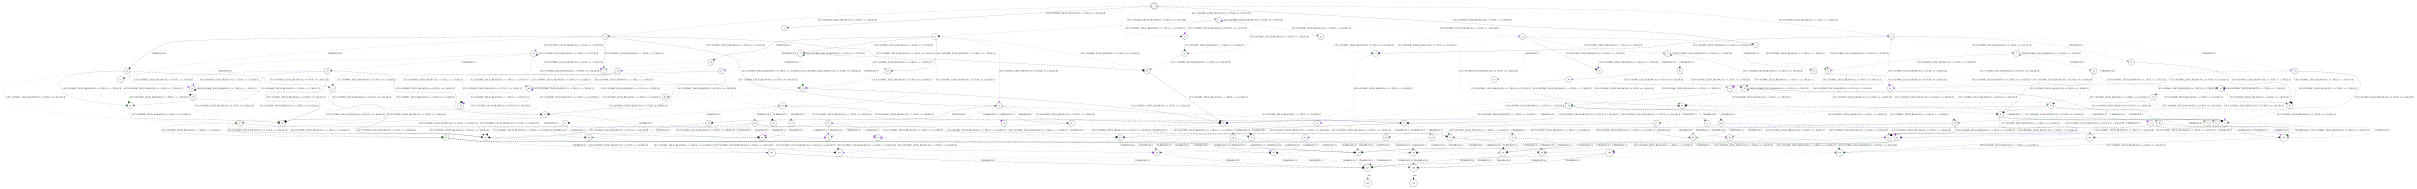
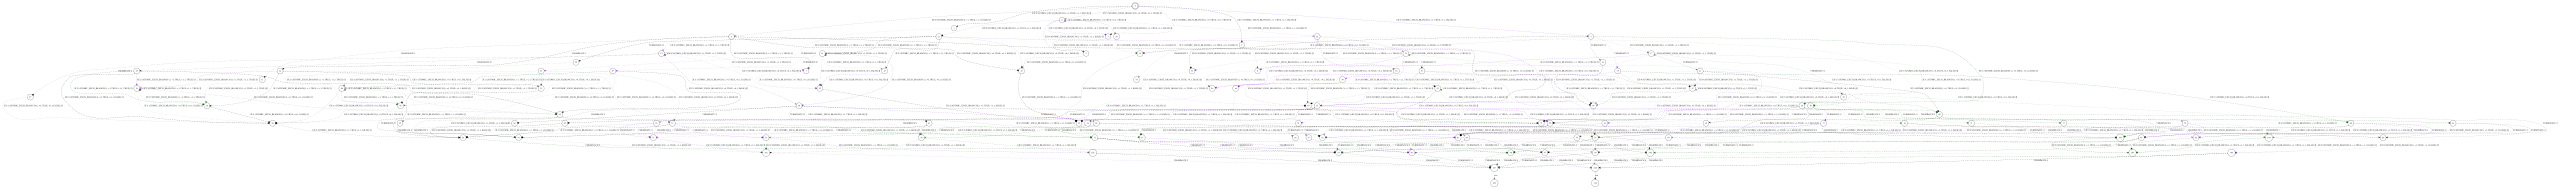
(665, 97) -> none
